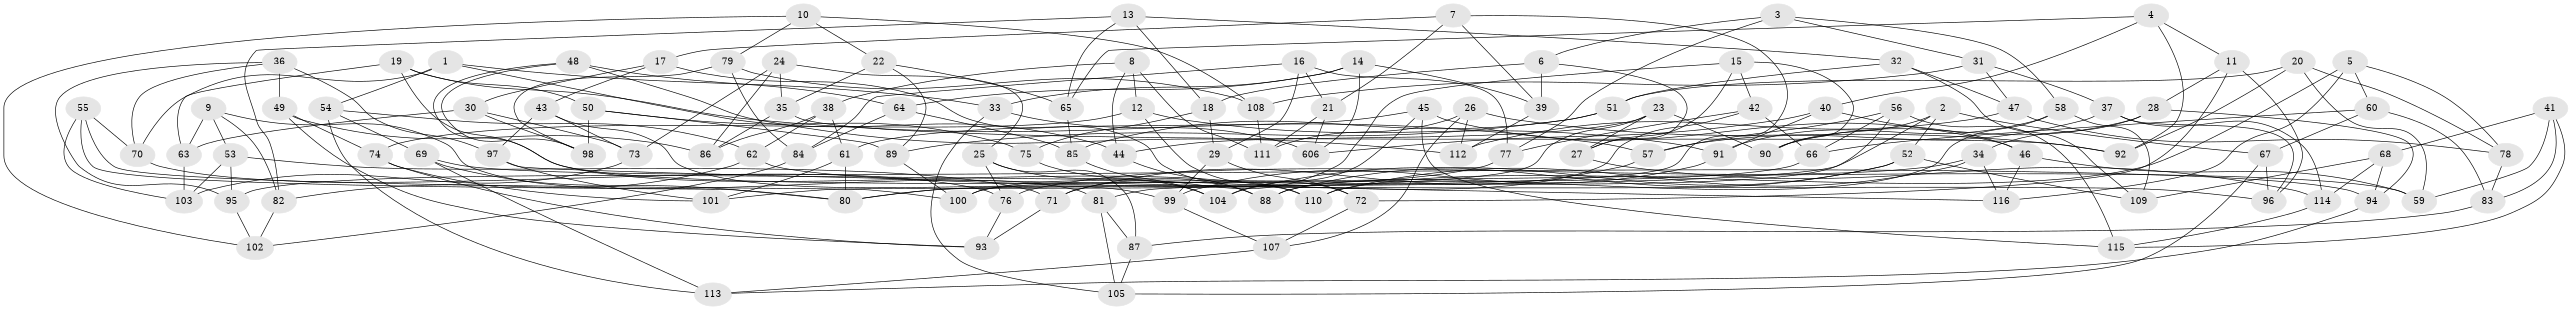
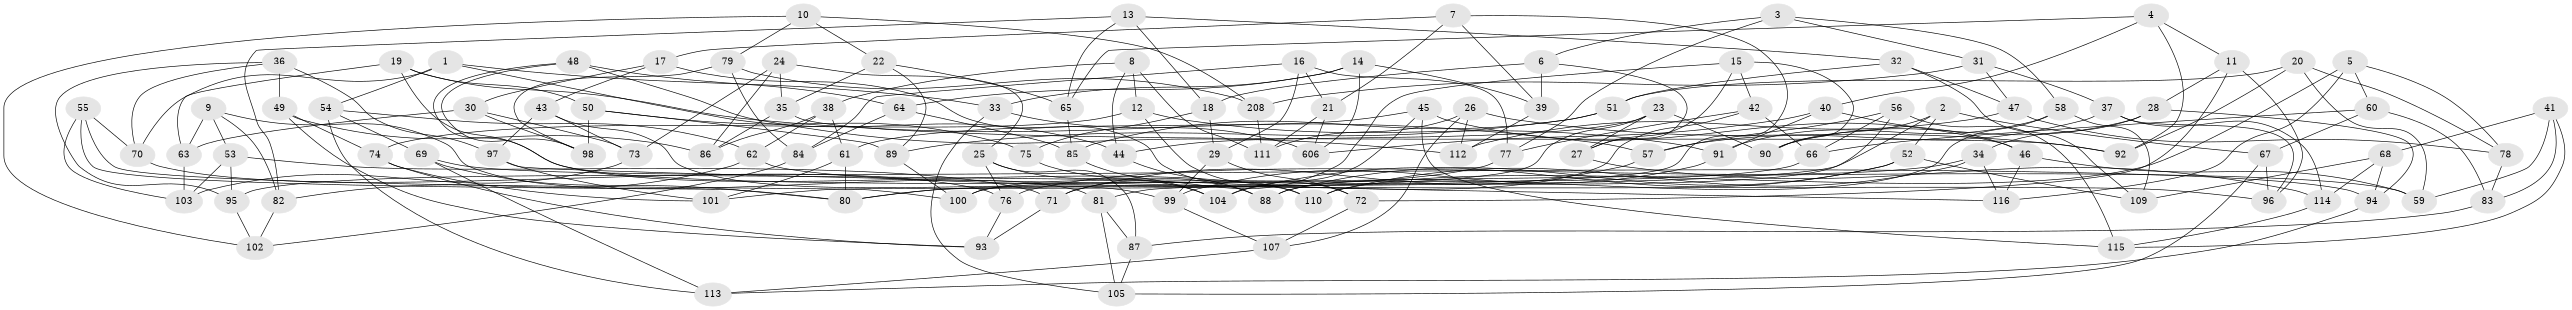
(1256, 108) -> (1256, 108)
